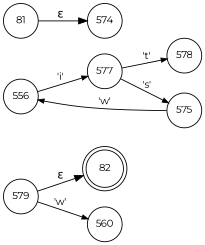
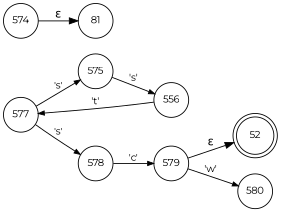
(58, 21) -> (54, 21)
(147, 57) -> (58, 132)
(60, 77) -> (96, 102)
(105, 102) -> (133, 78)
none -> (130, 163)
(105, 169) -> (255, 136)
(105, 224) -> (255, 191)
